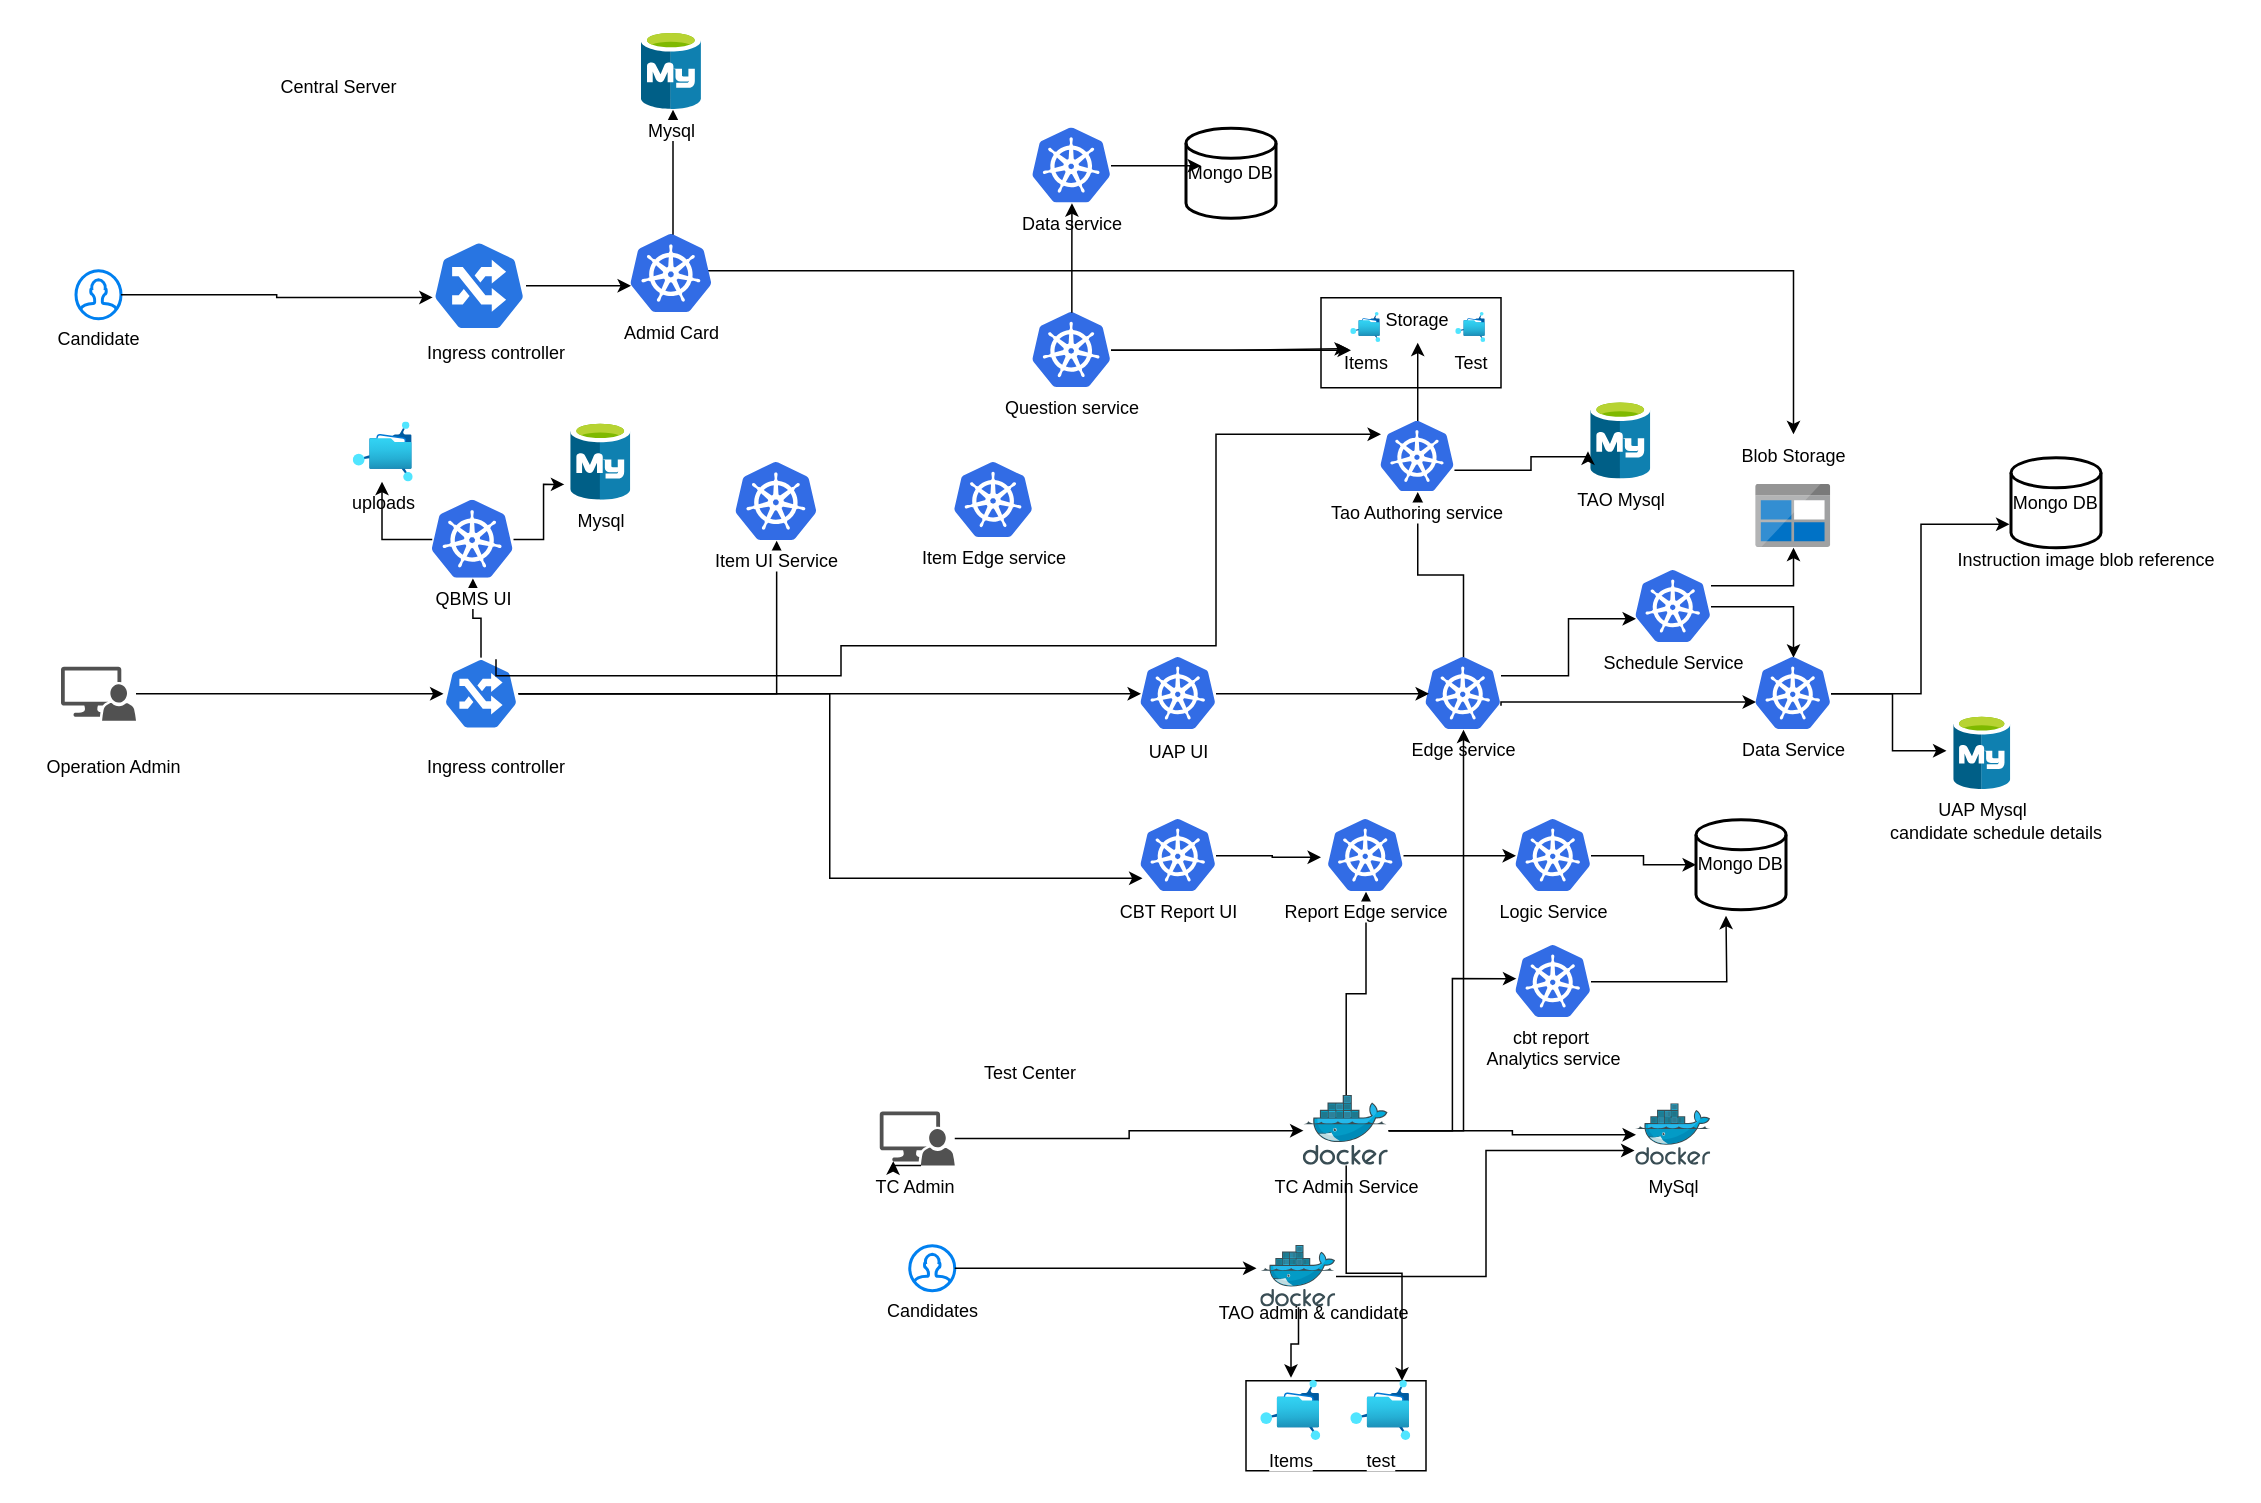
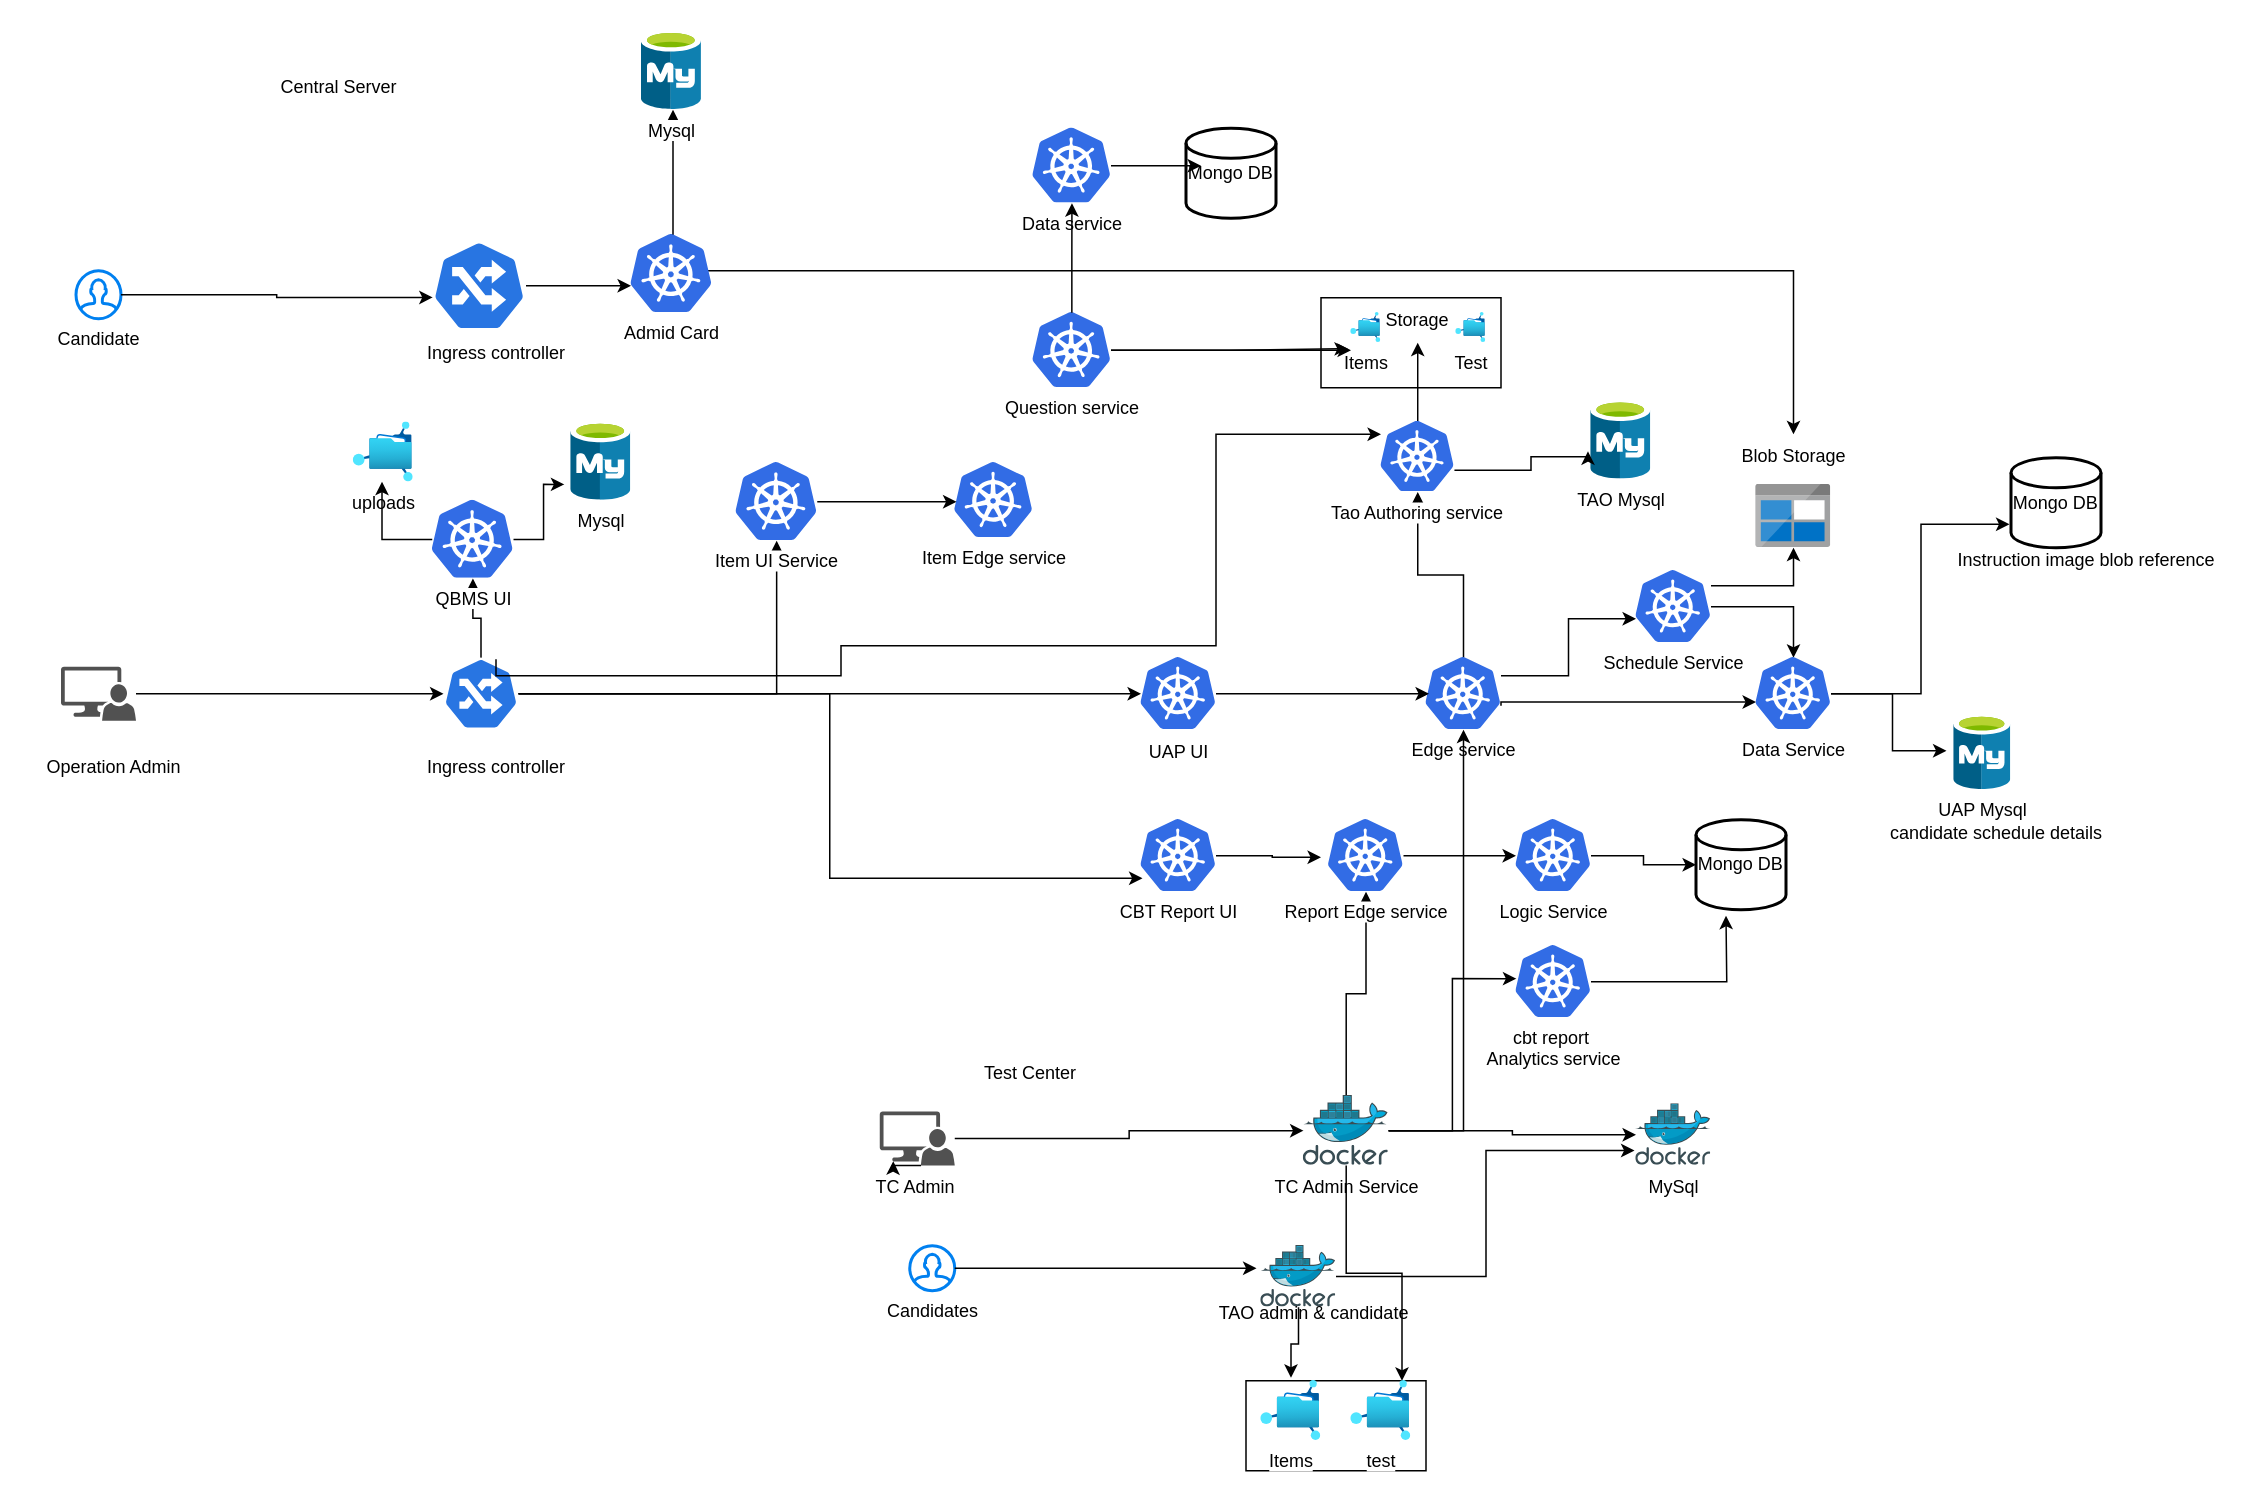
none -> (881, 502)
